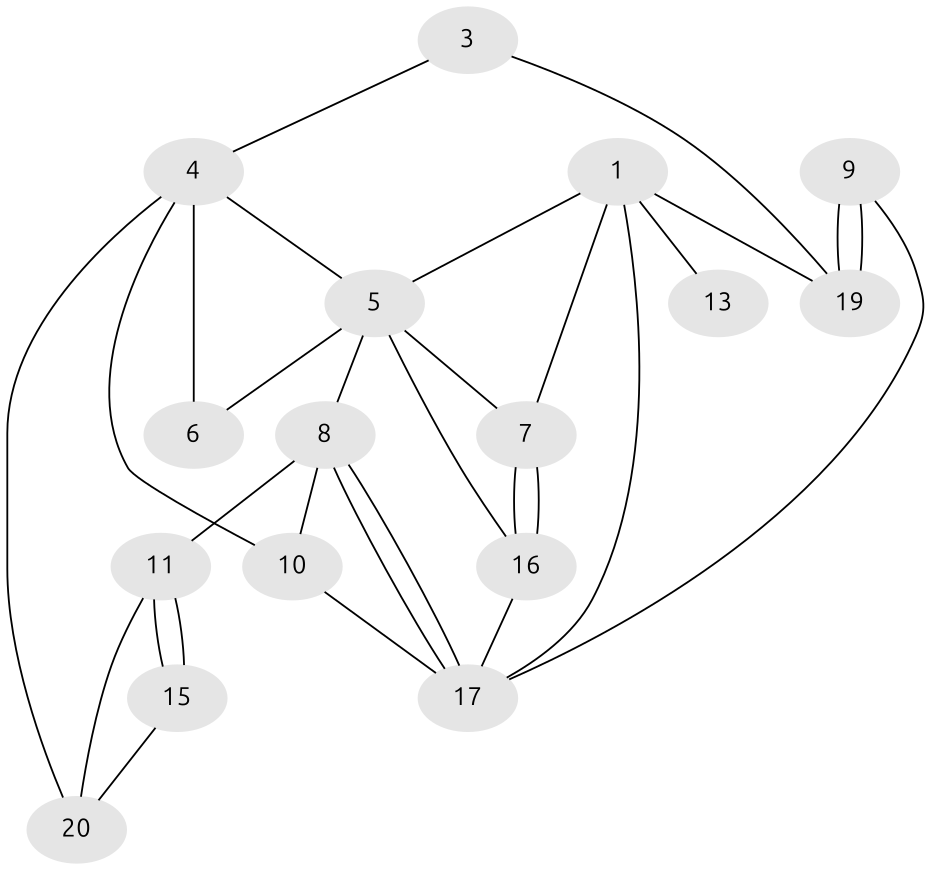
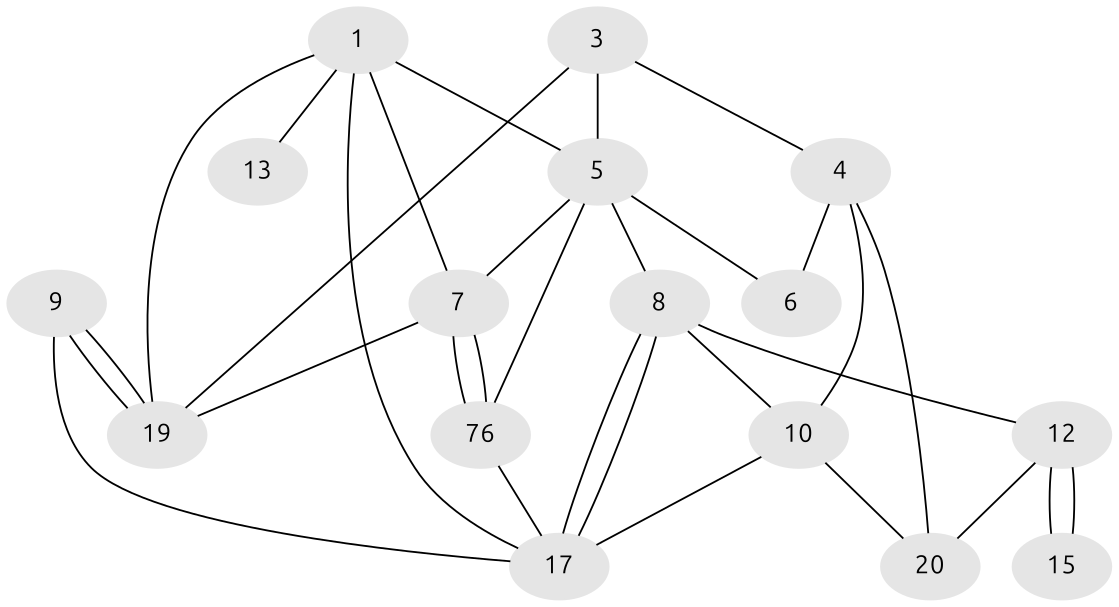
(284, 238) -> (598, 106)
none -> (308, 369)
(161, 567) -> (1062, 435)
(526, 567) -> (481, 435)
(127, 764) -> (864, 501)
